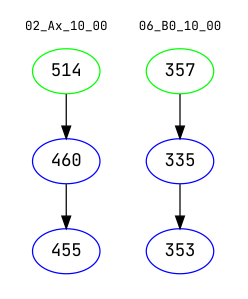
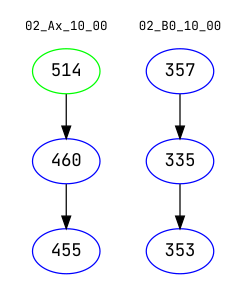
(181, 27) -> (181, 27)
(180, 71) -> (180, 71)
